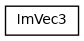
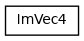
(42, 21) -> (42, 21)
